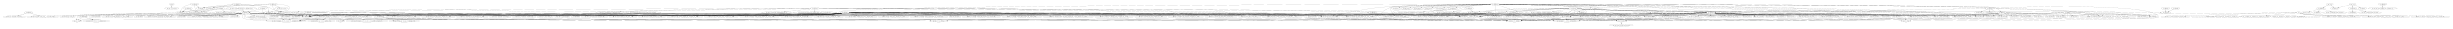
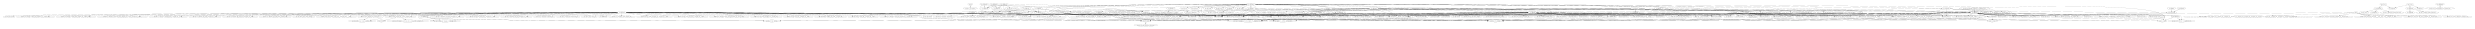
none -> (1544, 17)
